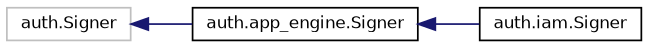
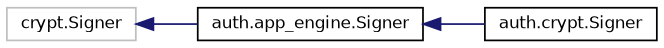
(69, 24) -> (71, 24)
(561, 24) -> (571, 24)
